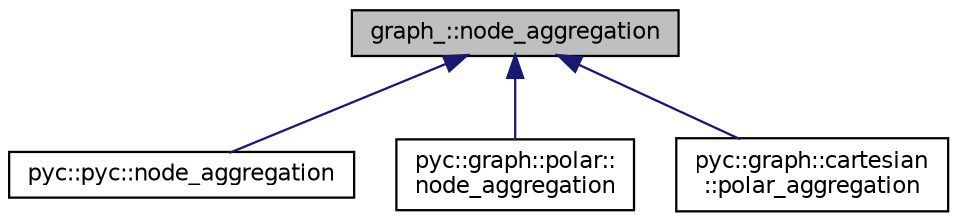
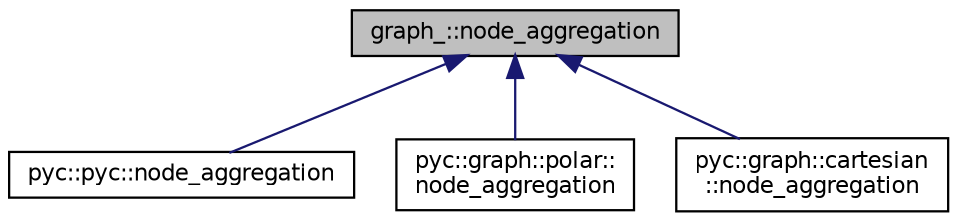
(812, 175) -> (812, 175)
